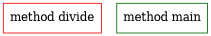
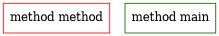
(52, 18) -> (57, 18)
